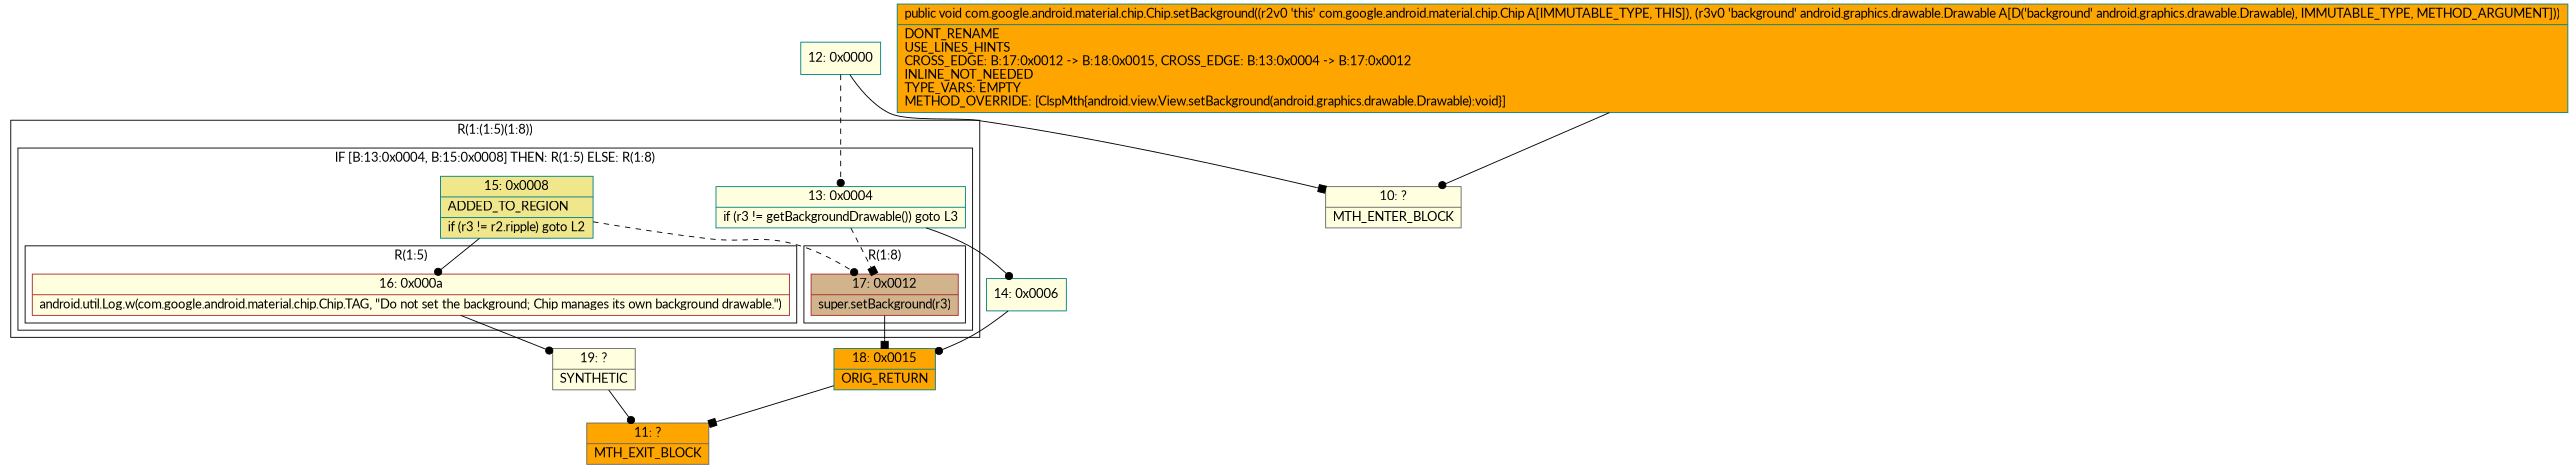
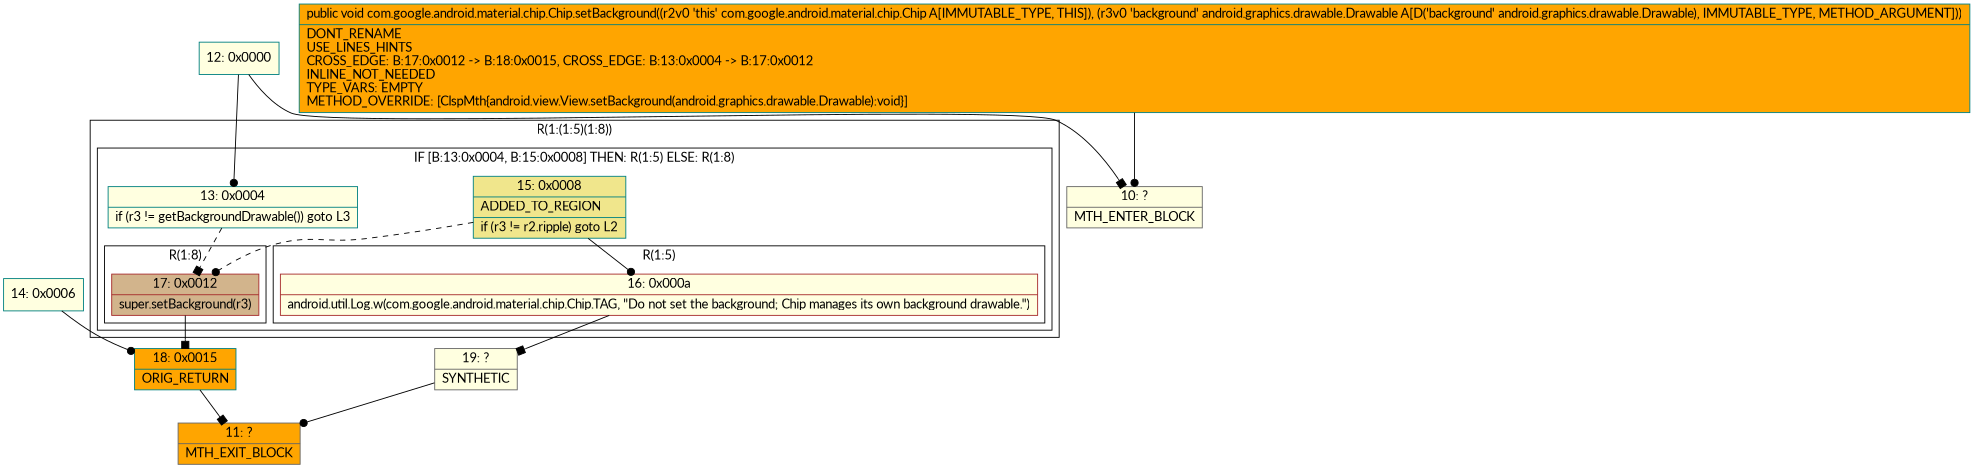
(841, 127) -> (236, 127)
(956, 240) -> none
(503, 332) -> (568, 332)
